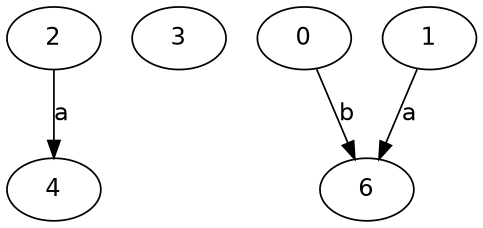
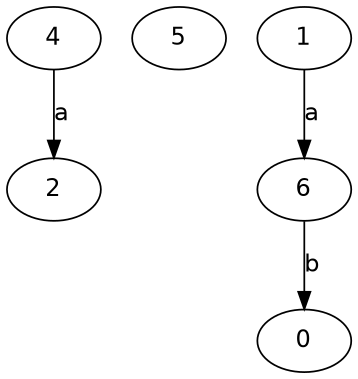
(179, 38) -> (179, 38)
(54, 105) -> (54, 105)
(332, 106) -> (304, 256)
